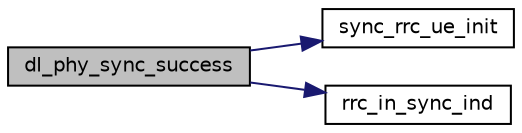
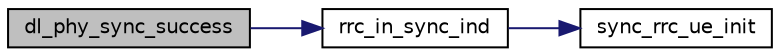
(276, 47) -> (534, 28)
